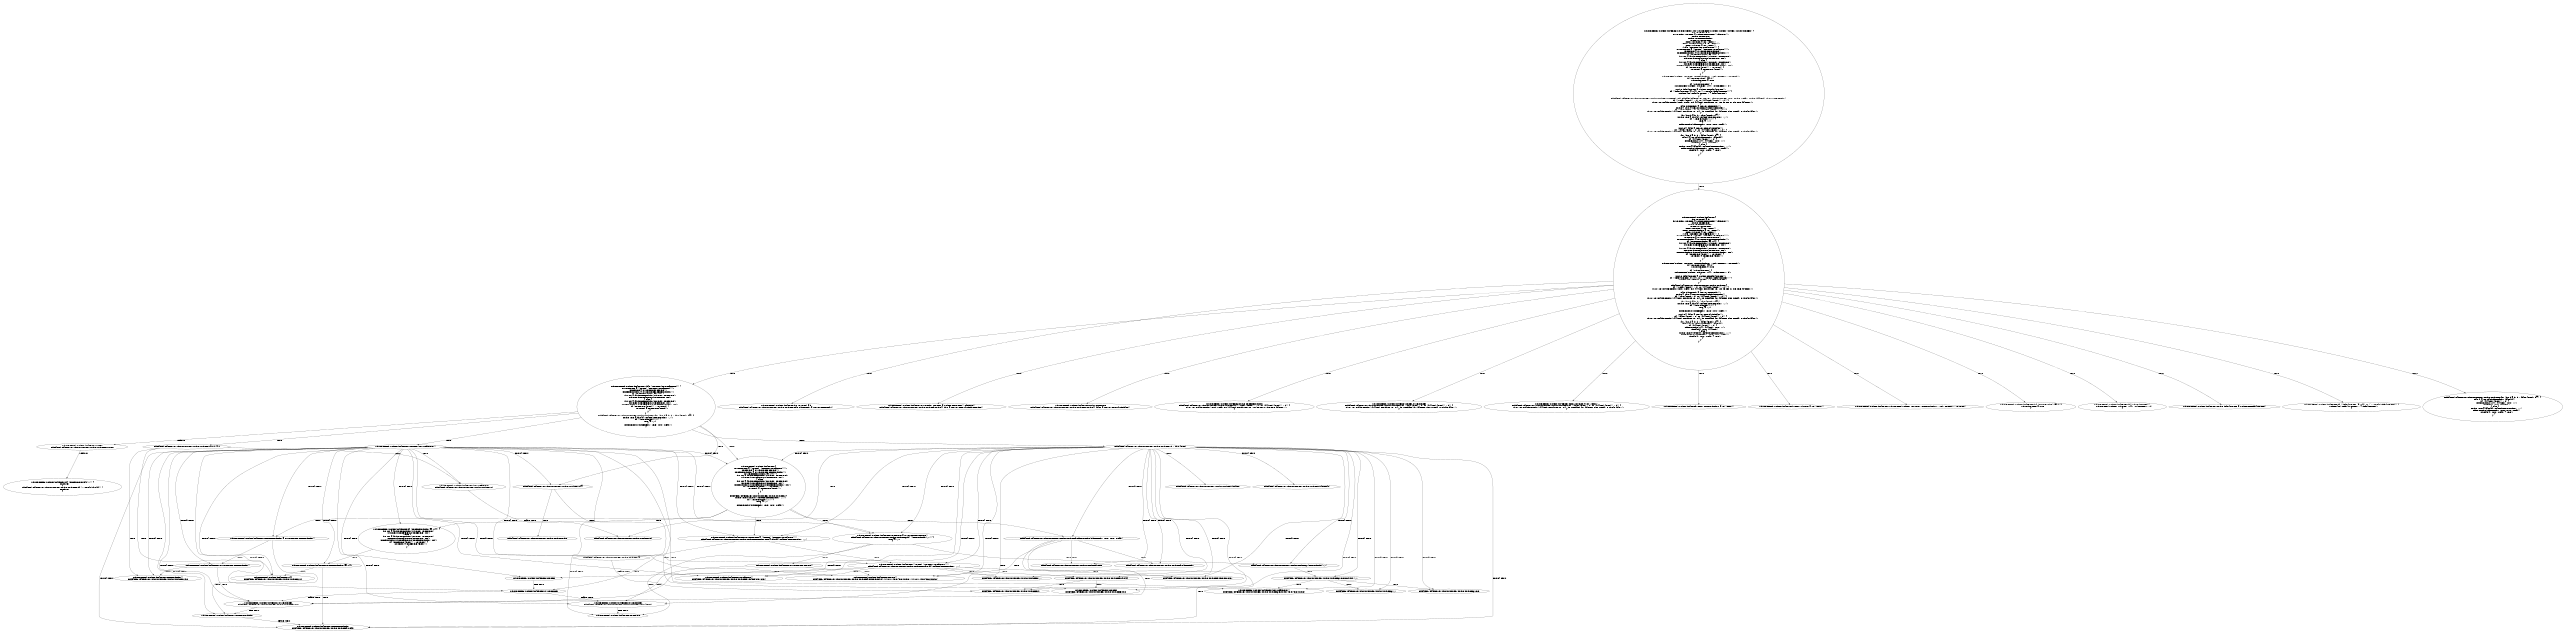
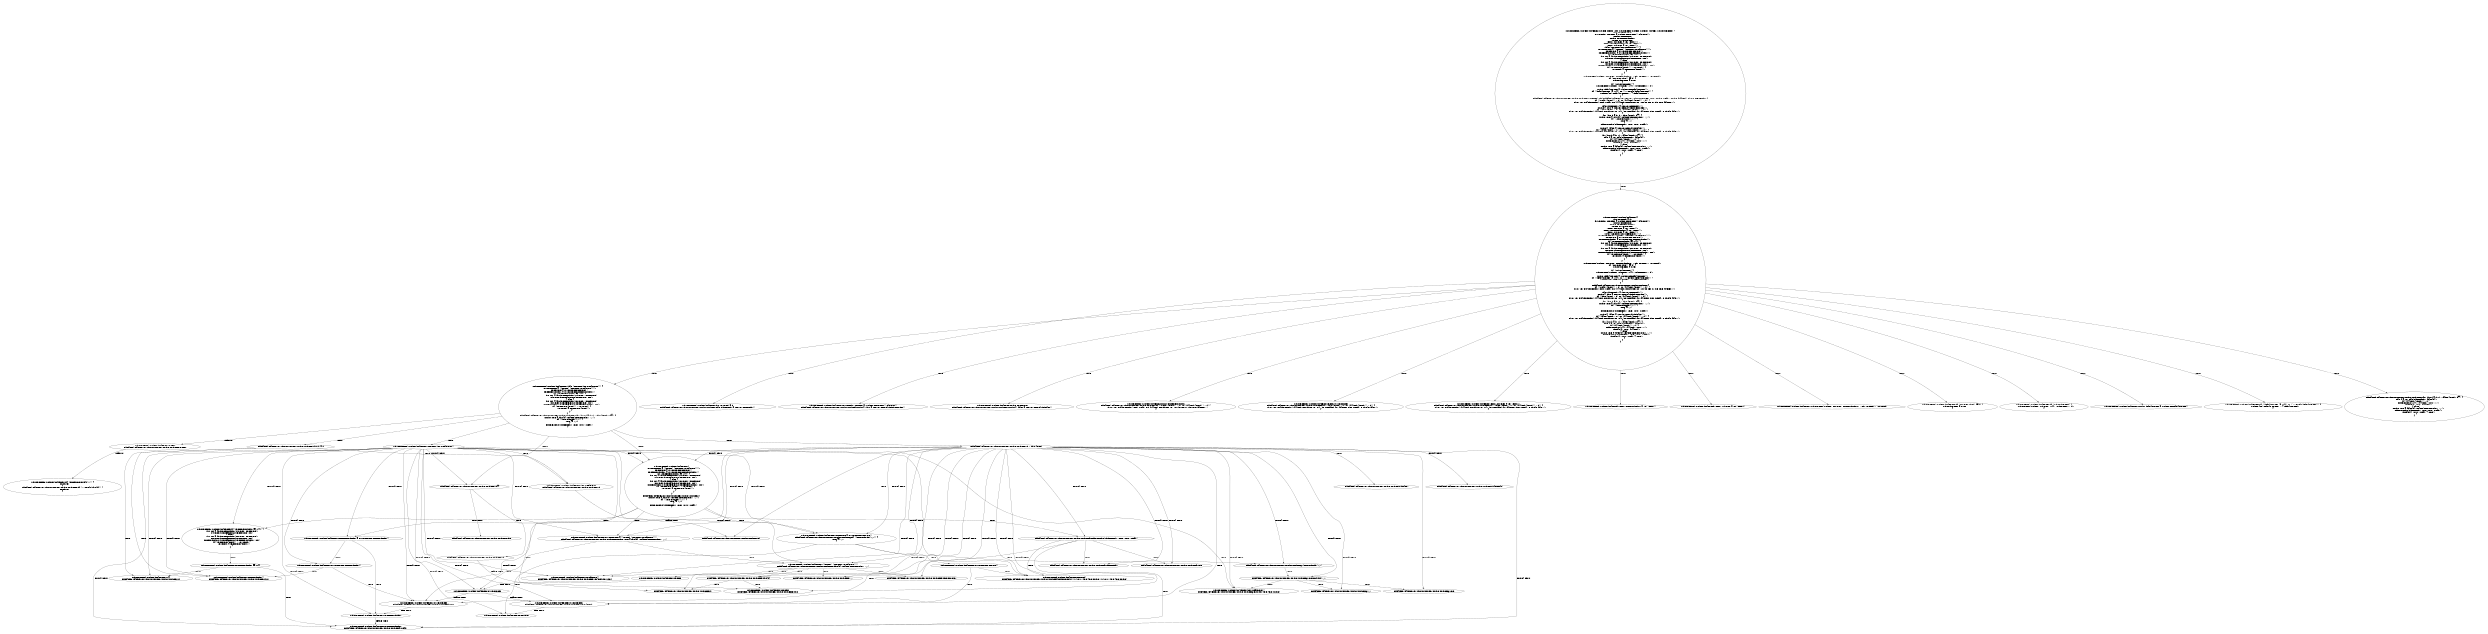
(325, 494) -> none
(368, 557) -> none
